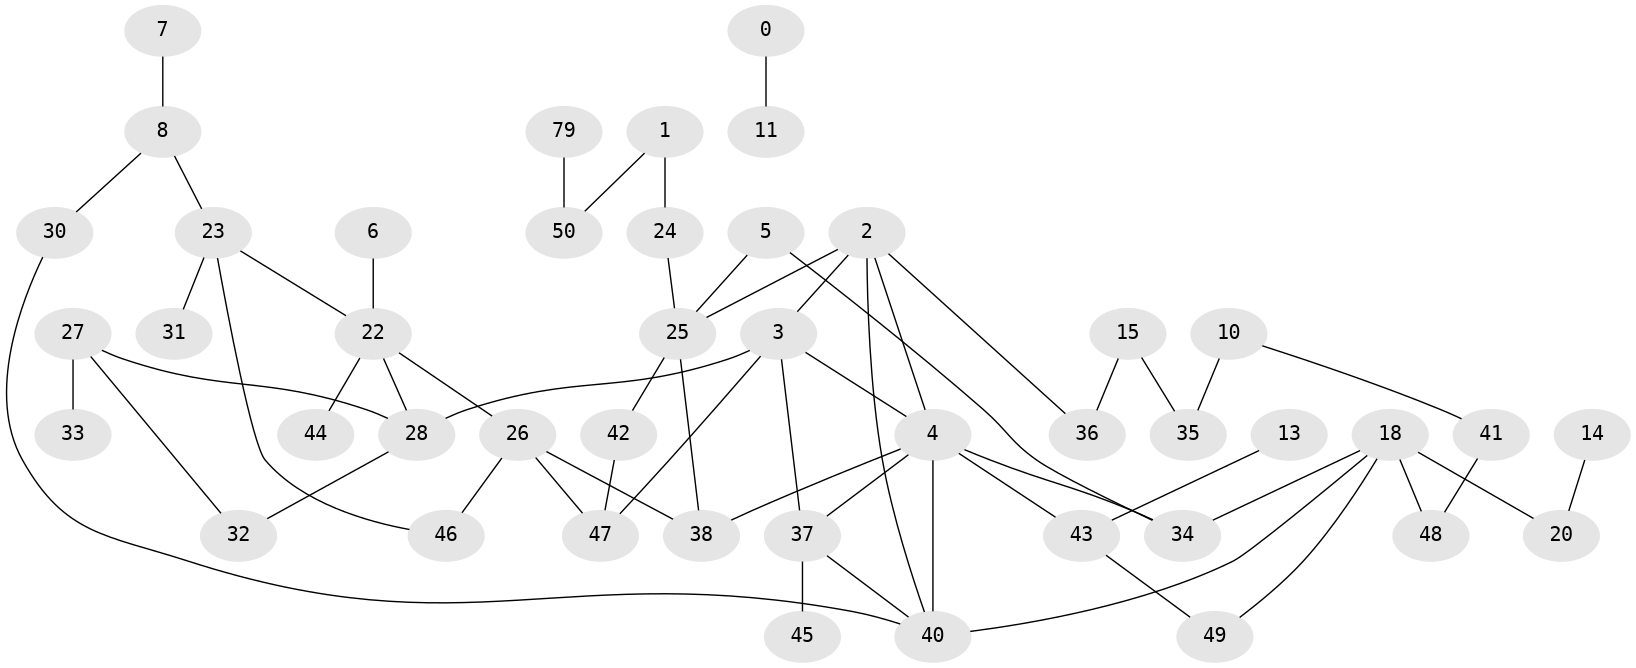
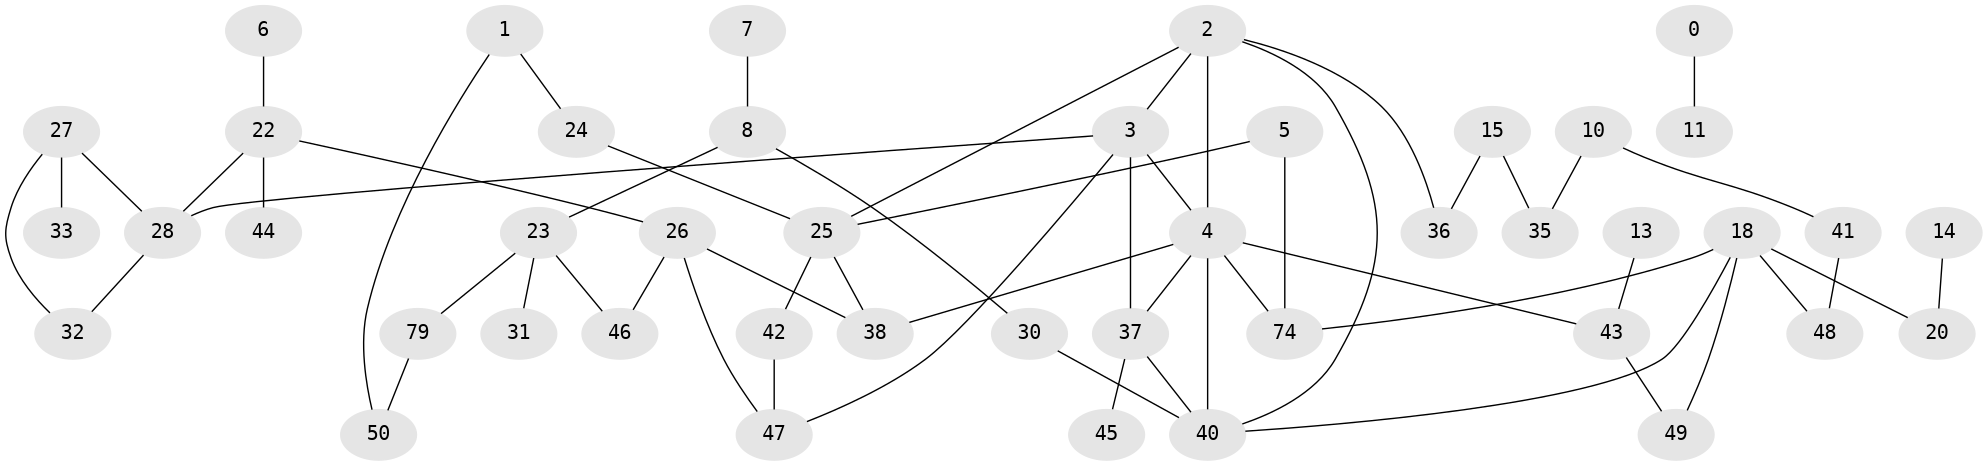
(293, 283) -> (478, 283)
(1183, 536) -> (1285, 334)
